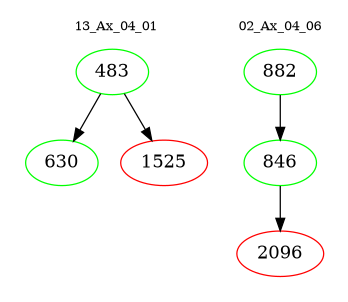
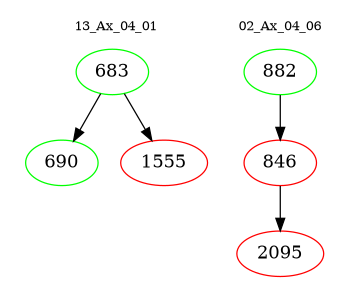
(112, 72) -> (112, 72)
(62, 163) -> (62, 163)
(164, 163) -> (164, 163)
(280, 163) -> (280, 163)
(280, 254) -> (280, 254)
